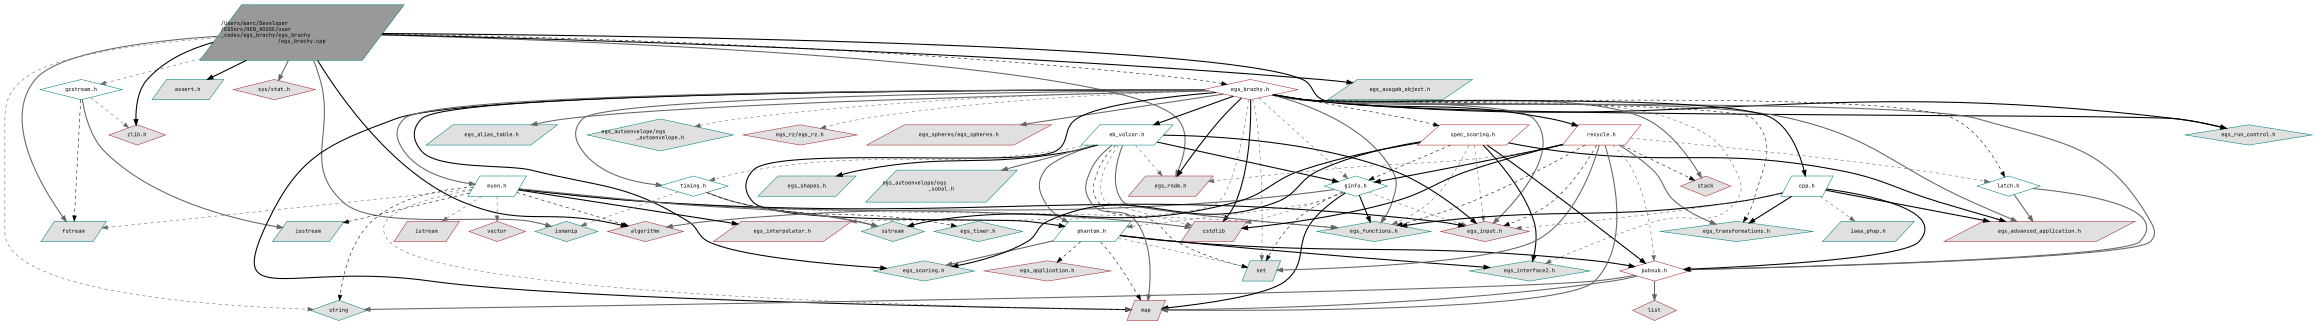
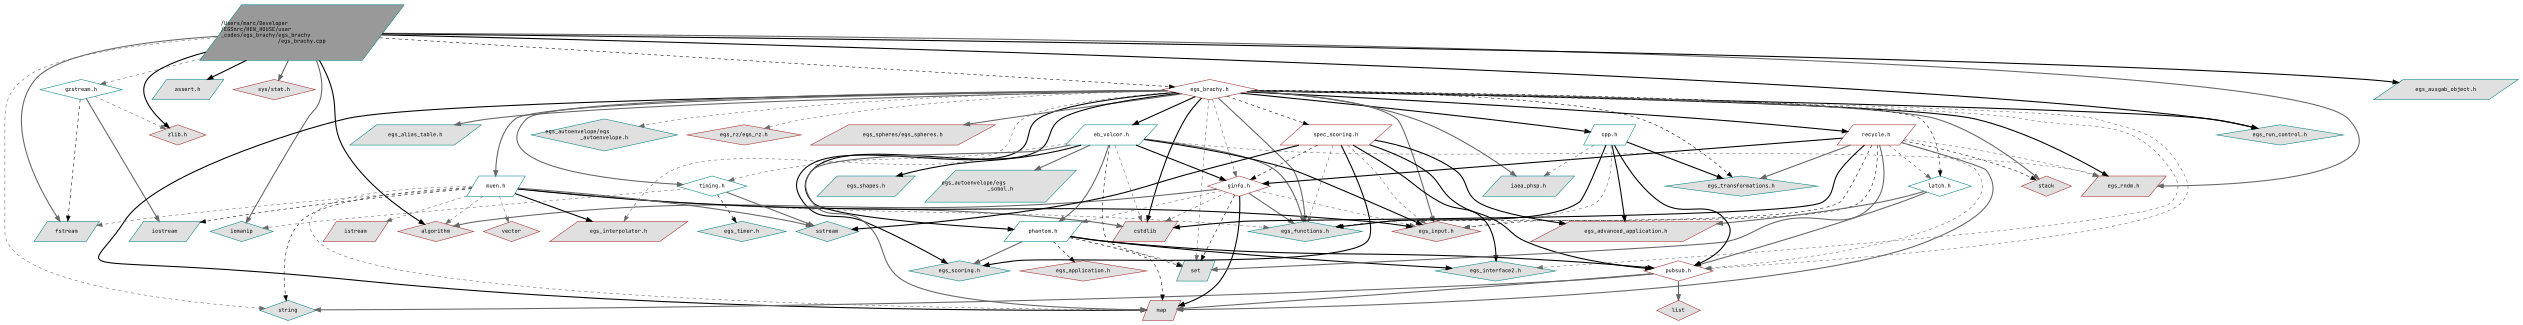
(1786, 118) -> (1394, 113)
(2004, 126) -> (2018, 112)
(1356, 186) -> (1239, 186)
(1364, 205) -> (1269, 207)
(570, 208) -> (461, 212)
